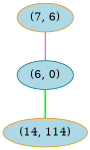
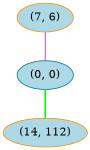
(45, 75) -> (45, 75)
(45, 133) -> (45, 133)
